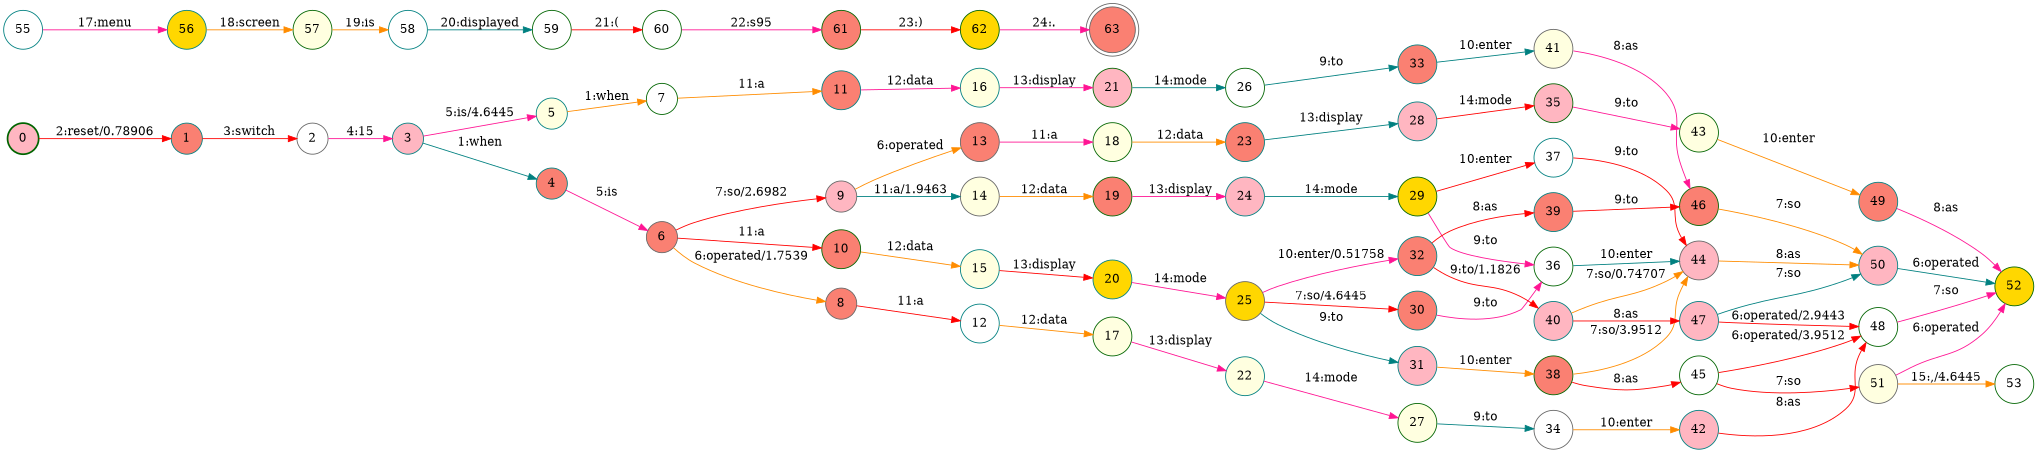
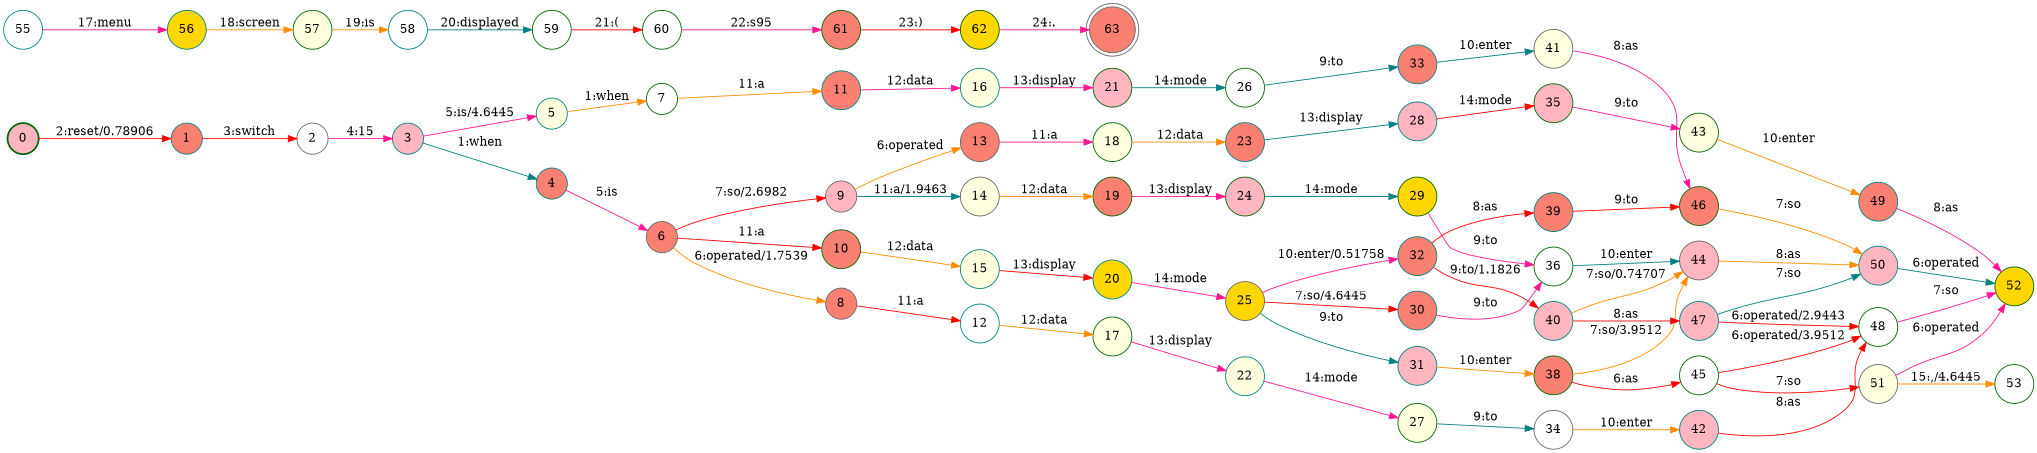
(1553, 158) -> none
(1245, 197) -> (1245, 197)
(1626, 379) -> (1626, 379)
